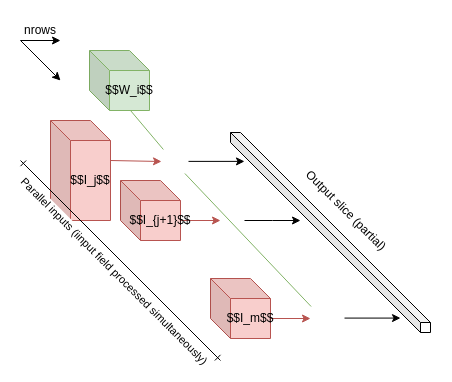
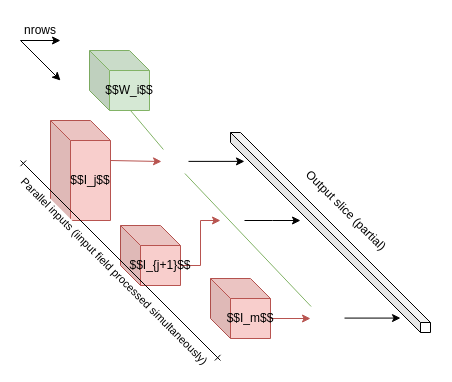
(151, 211) -> (151, 256)
